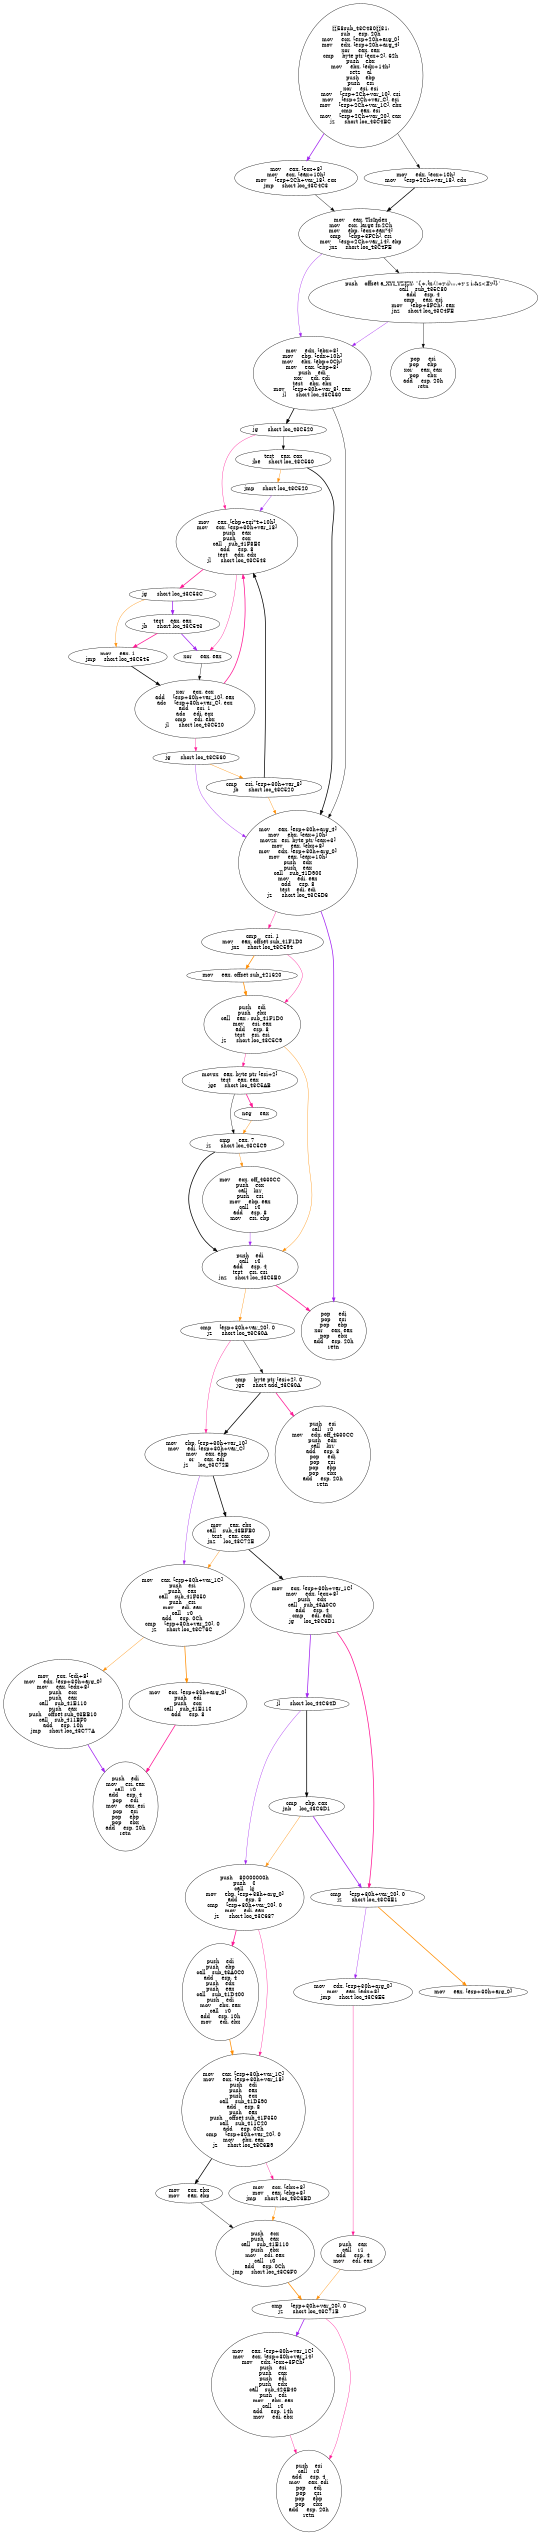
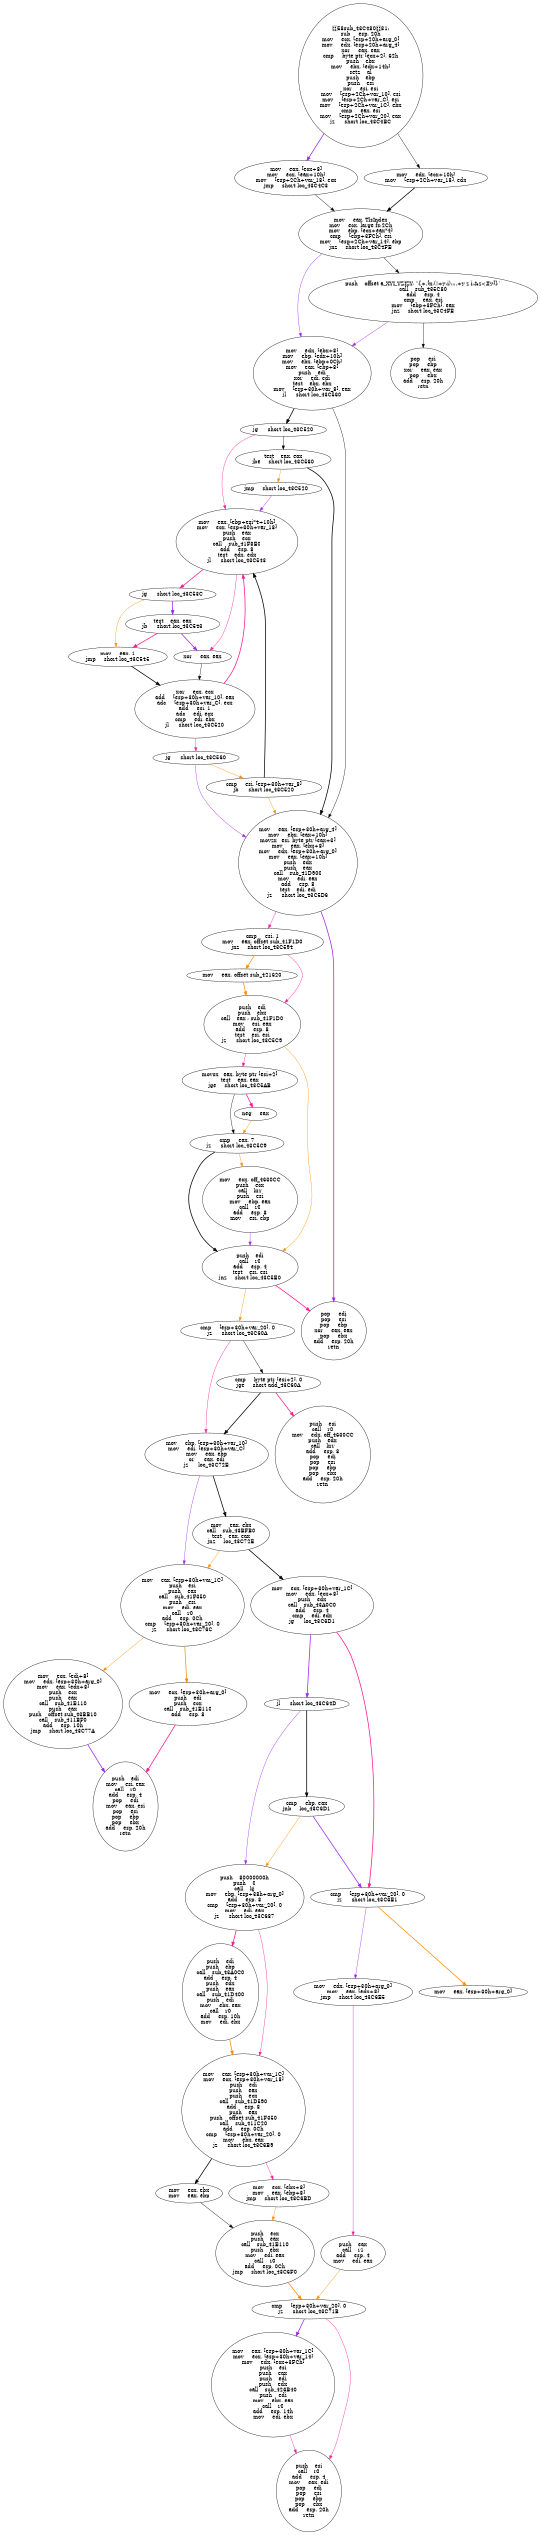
(307, 1704) -> (307, 1704)
